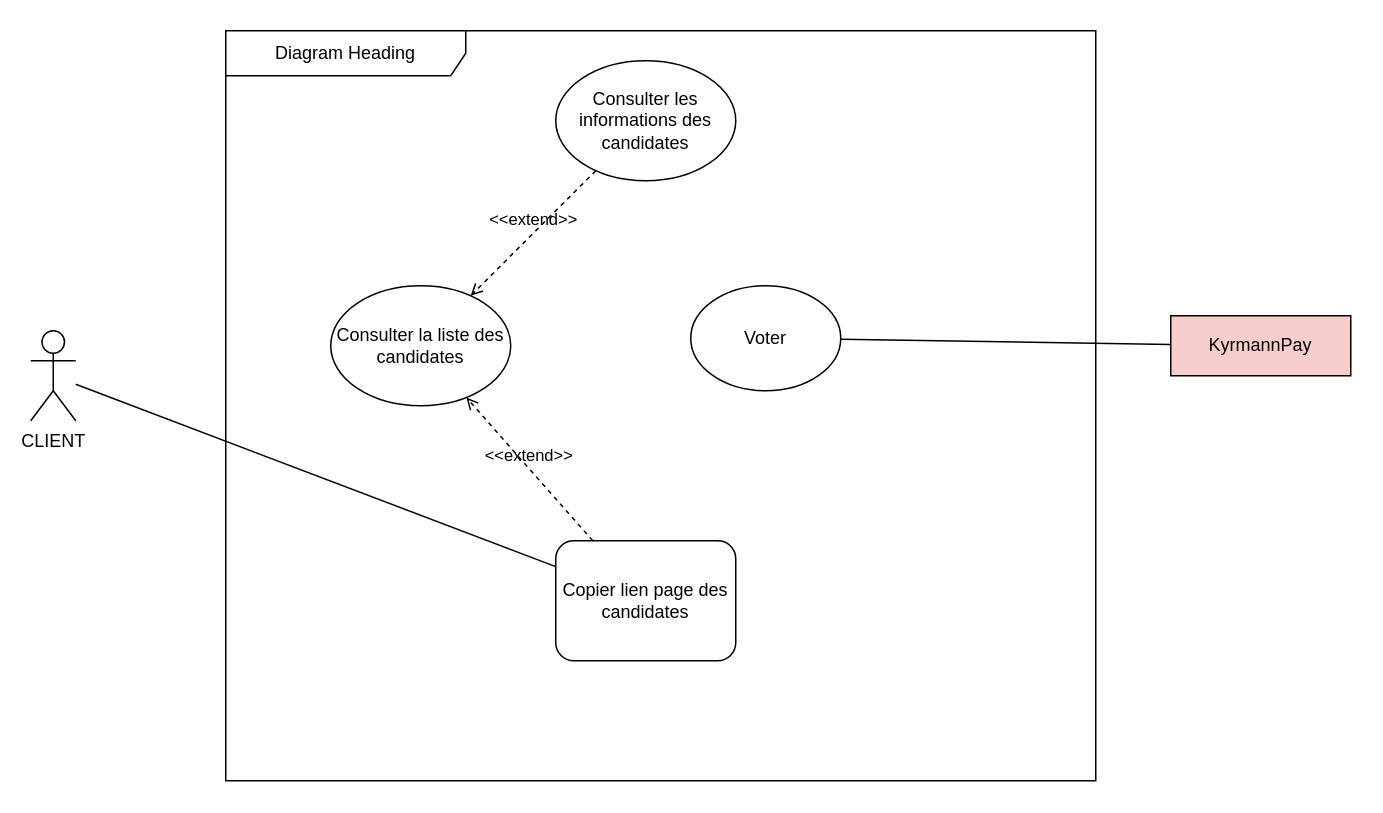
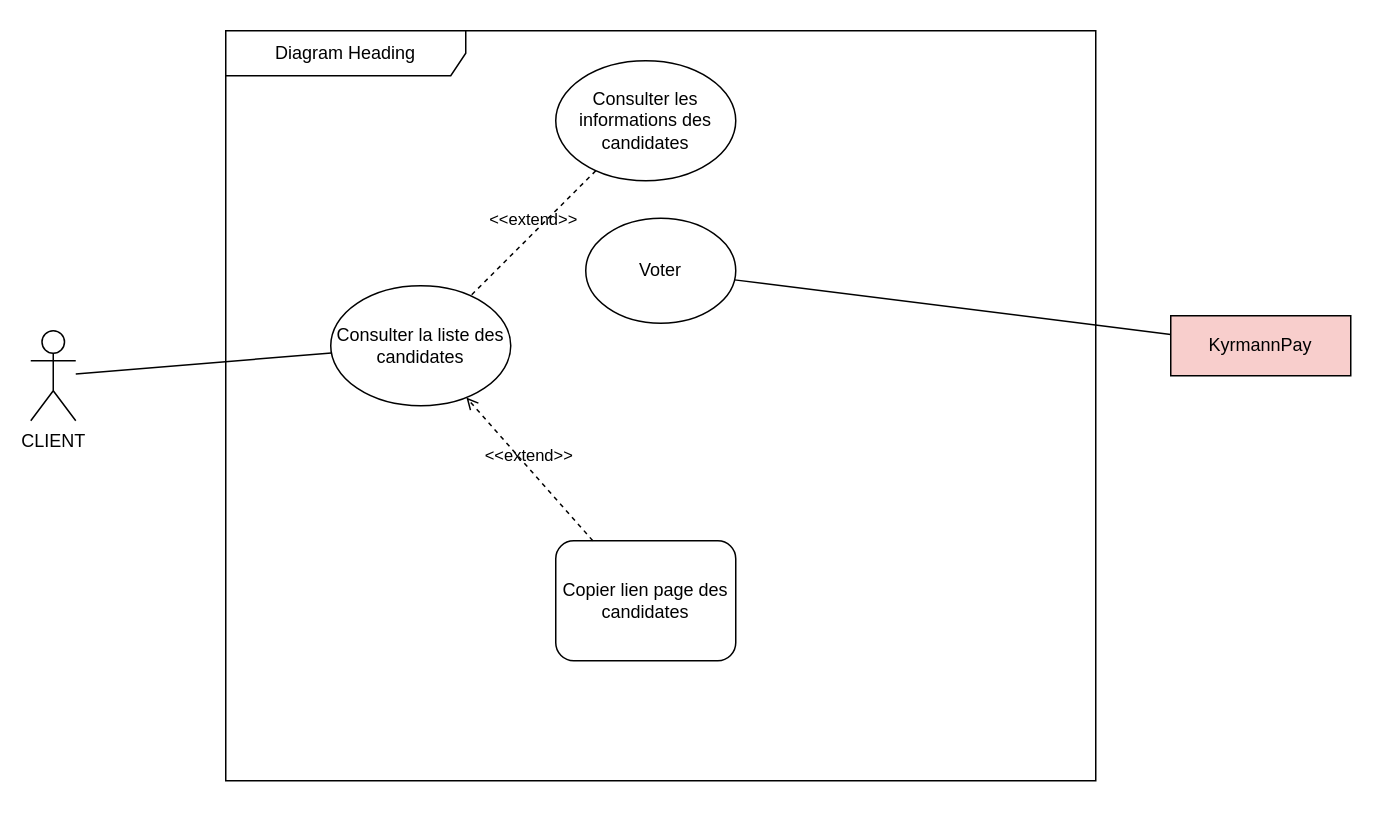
(475, 291) -> (474, 292)
(766, 338) -> (661, 271)
(315, 475) -> (204, 363)
